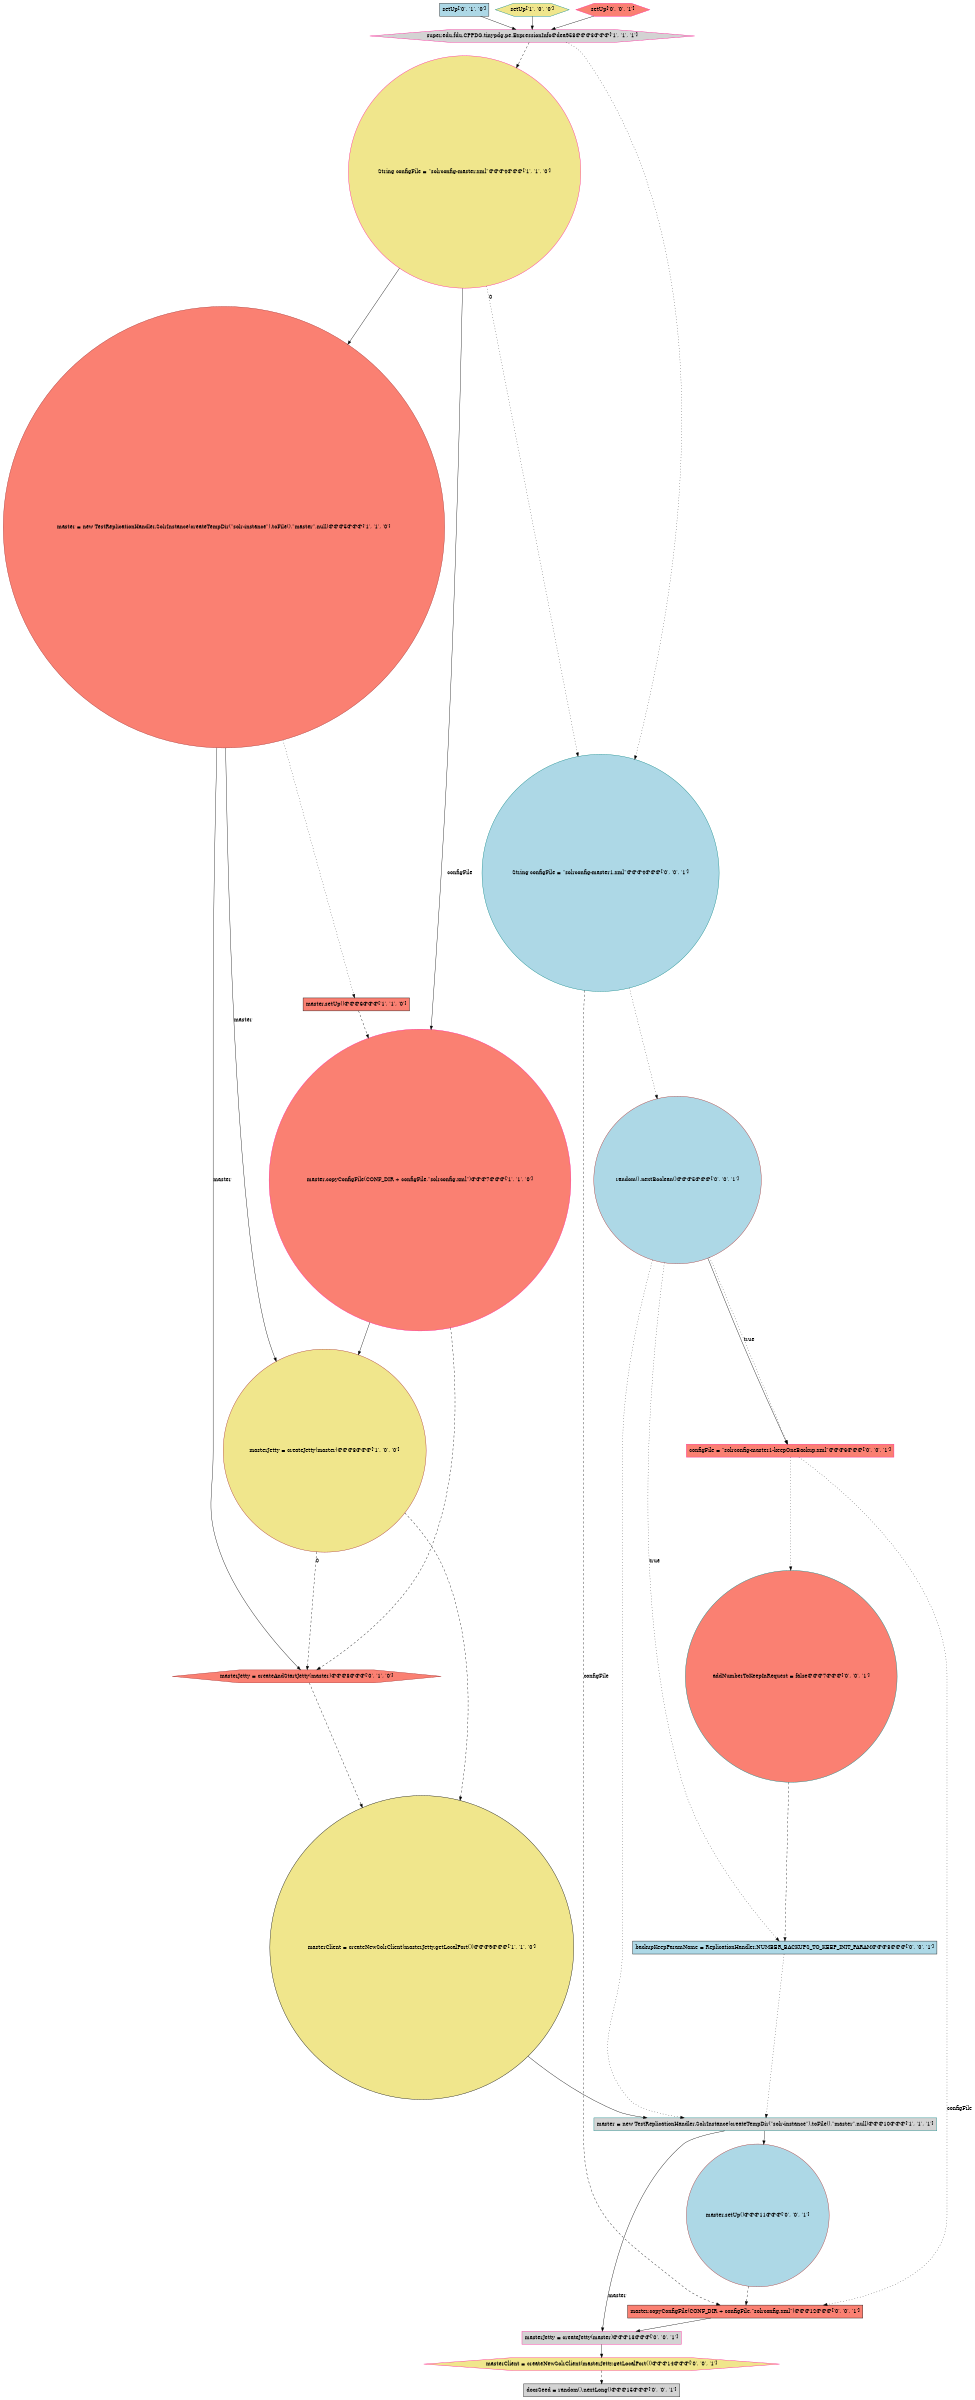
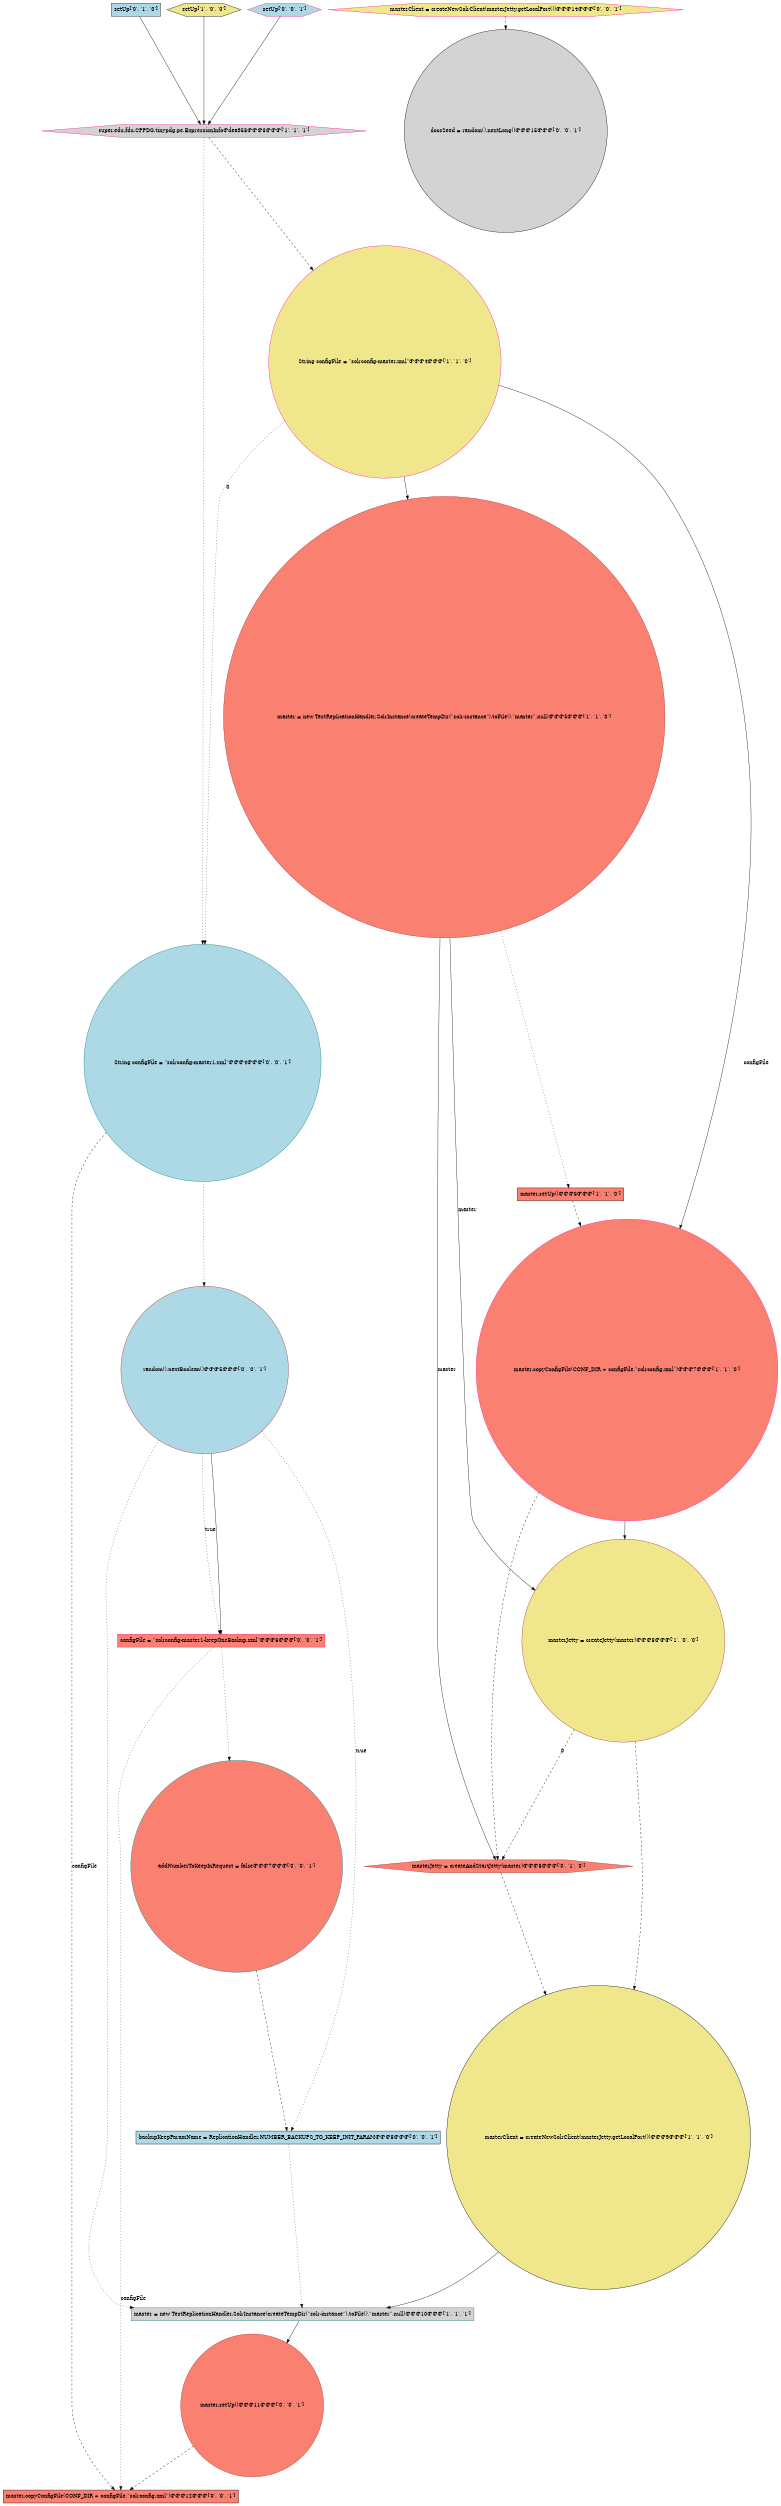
(532, 10) -> (204, 10)
(613, 10) -> (285, 10)
(758, 2215) -> (252, 2405)
(602, 2338) -> none
(602, 2390) -> (506, 131)
